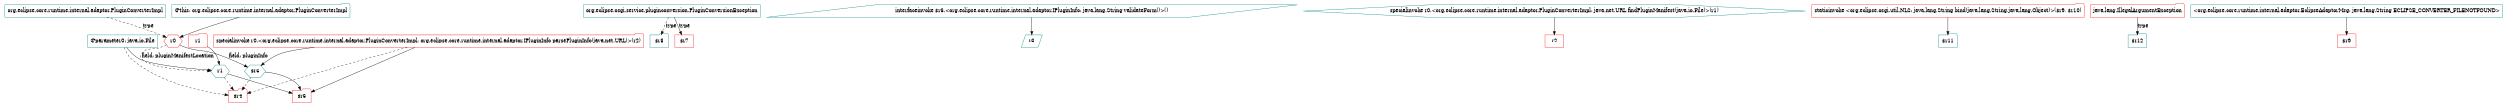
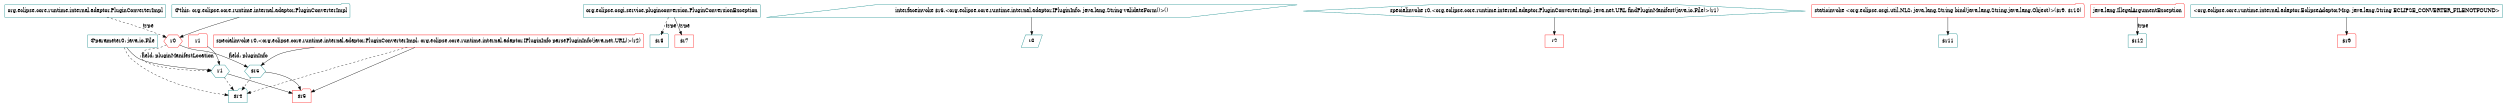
(238, 96) -> (238, 96)
